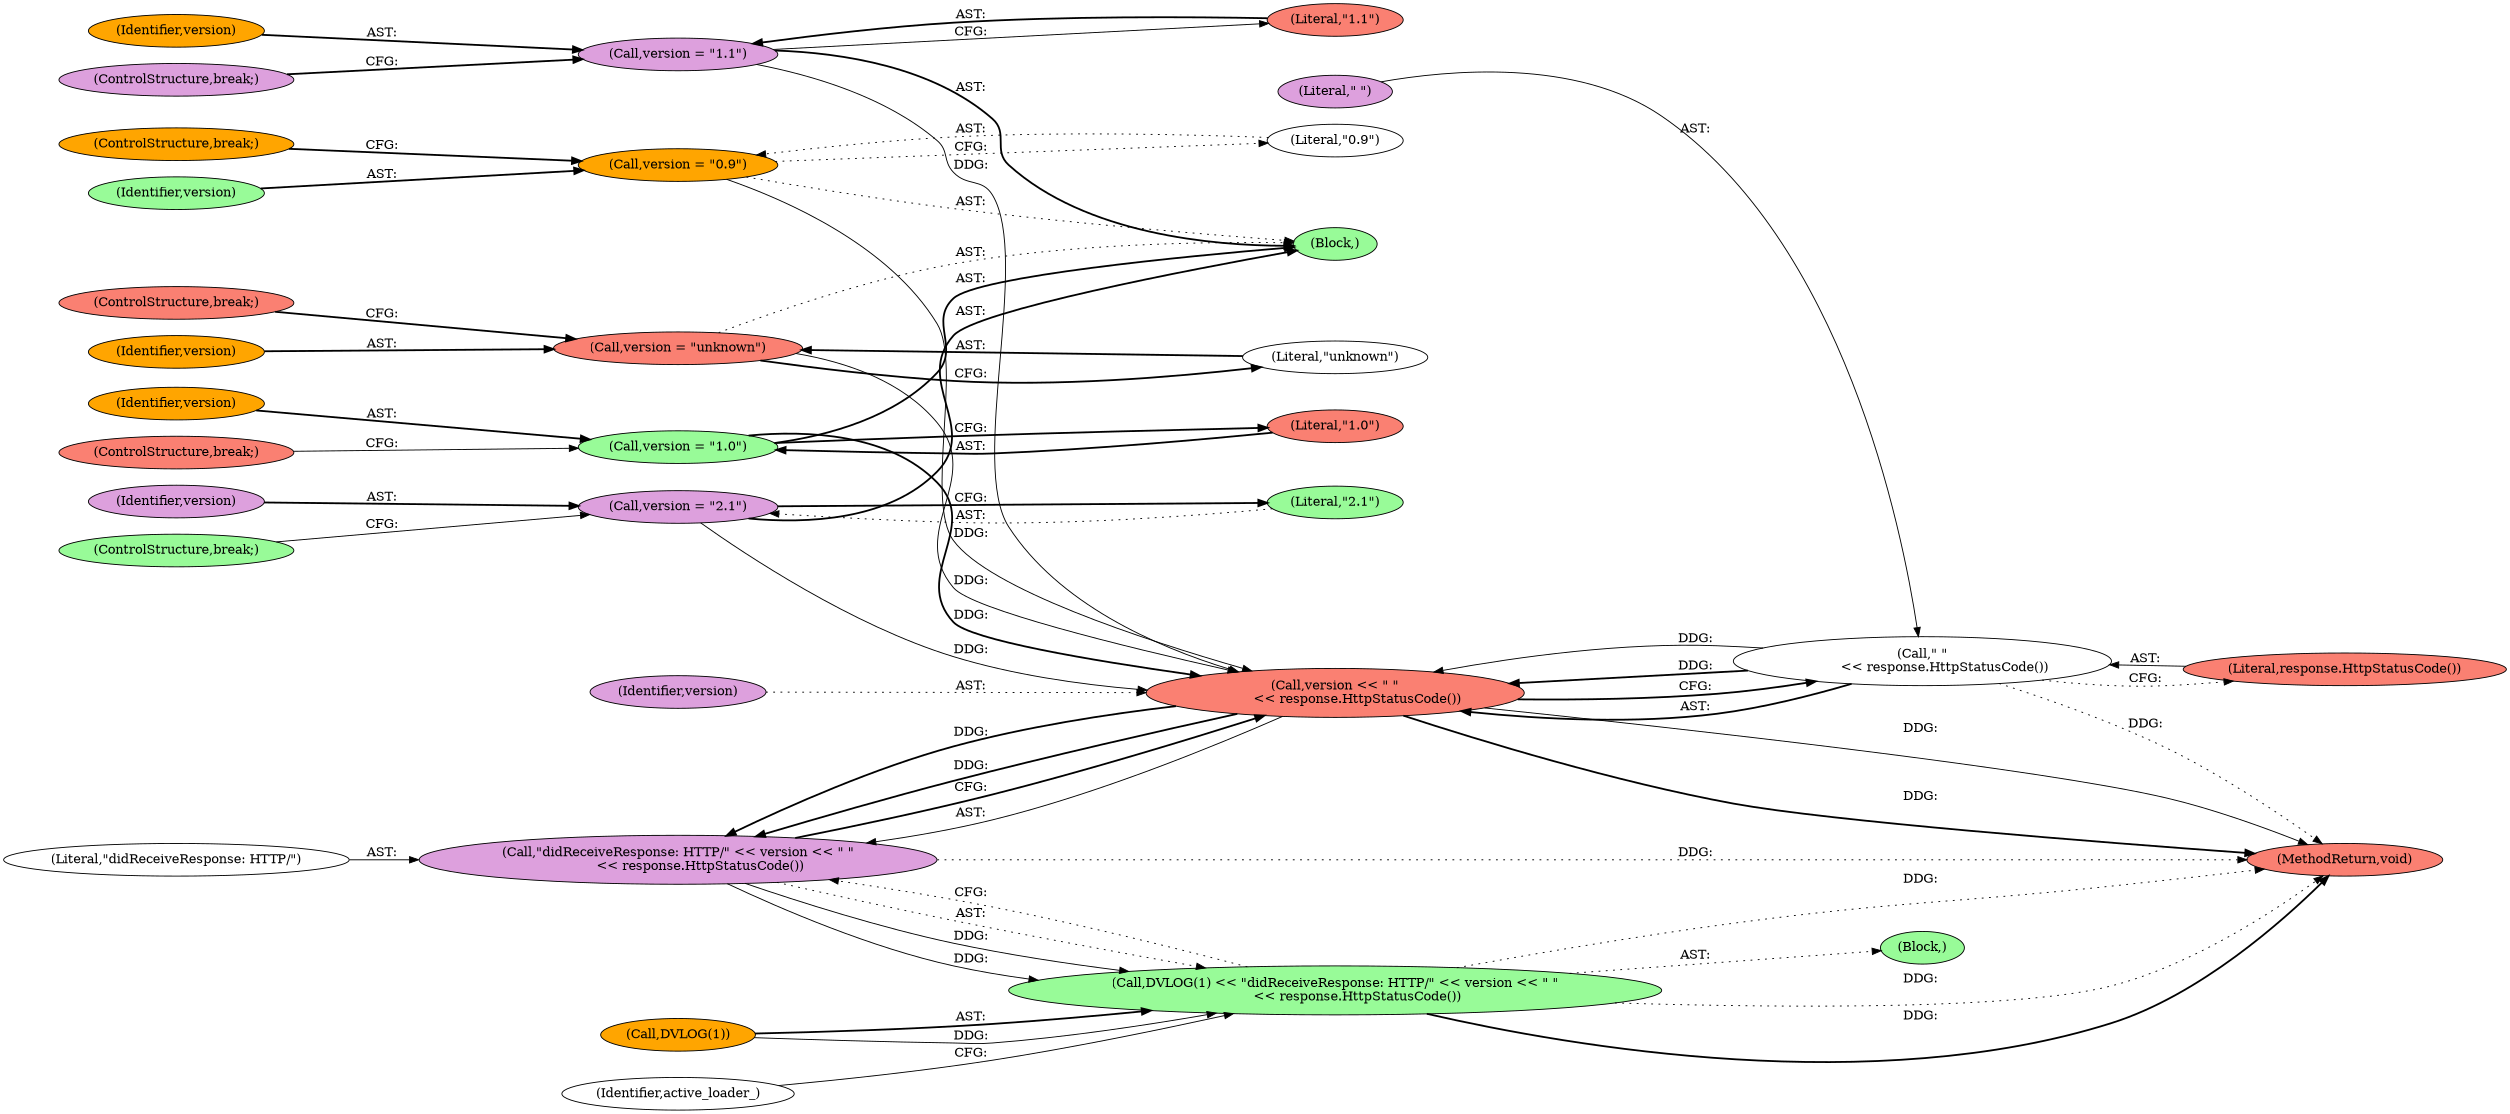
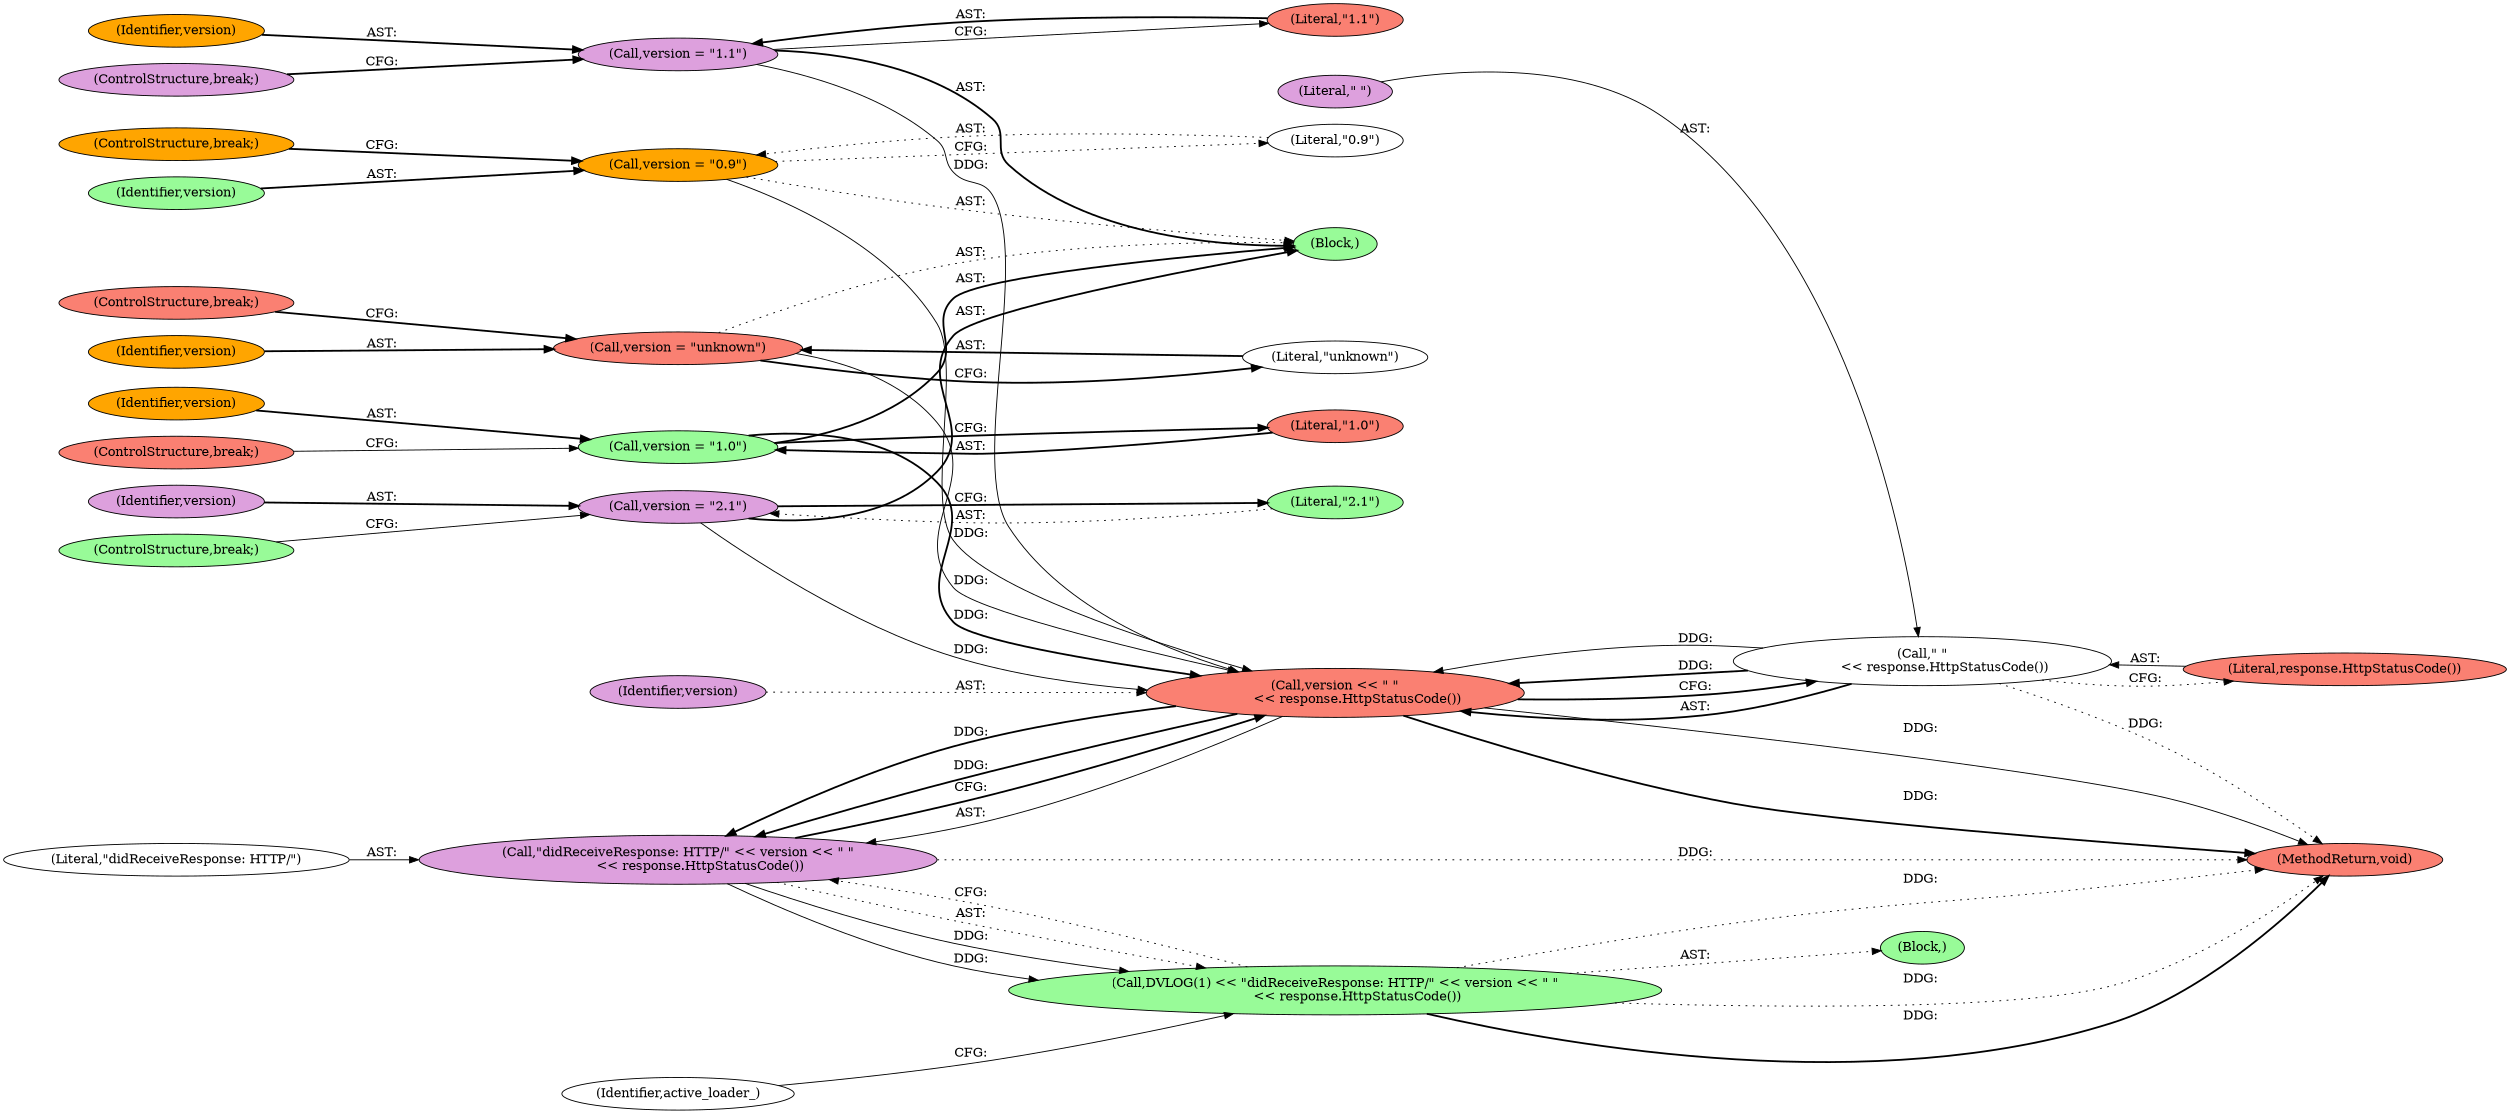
(678, 1035) -> none
